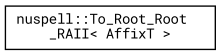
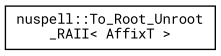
(110, 28) -> (110, 28)
